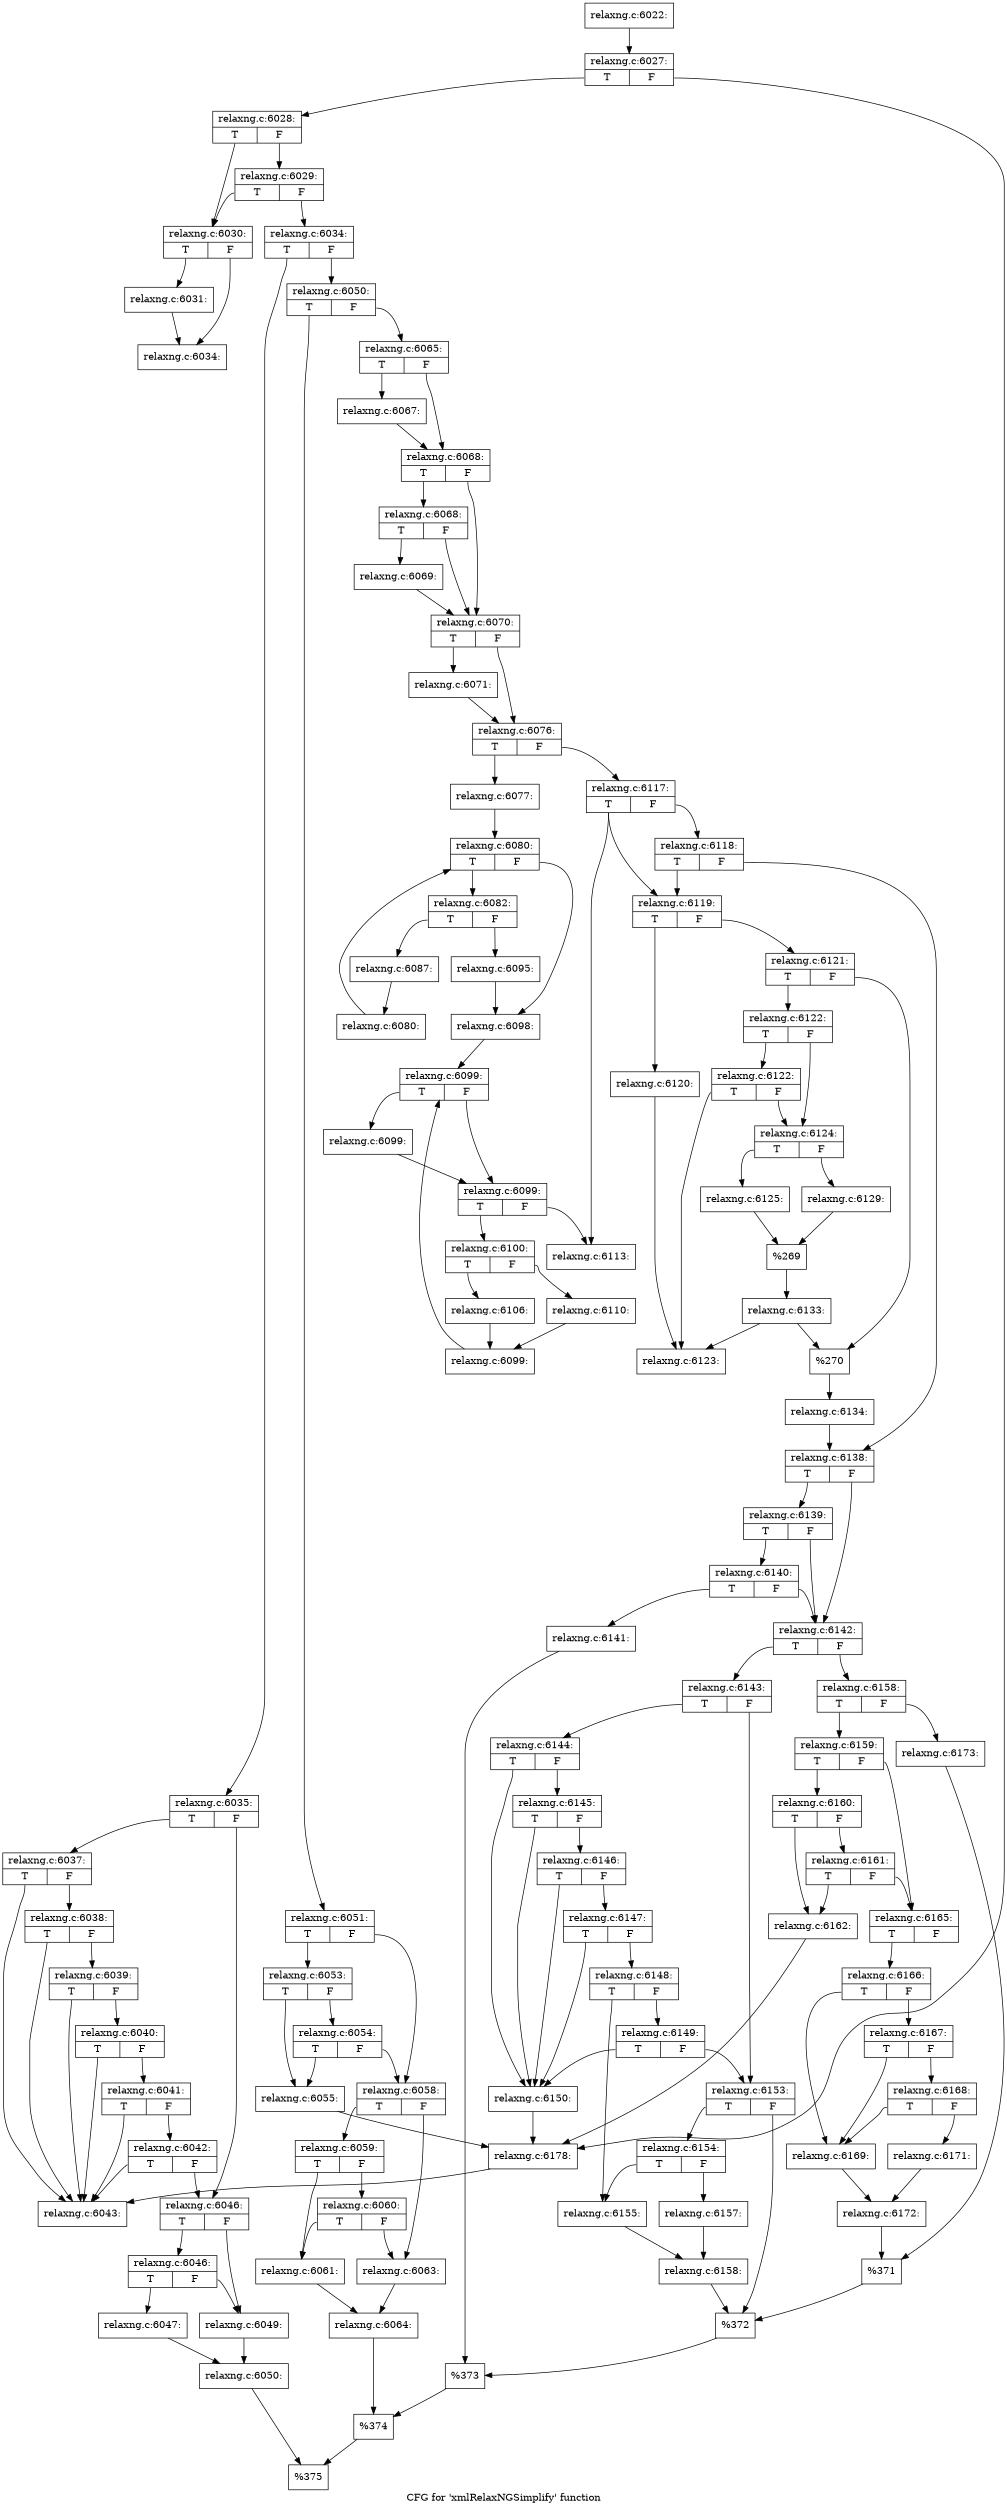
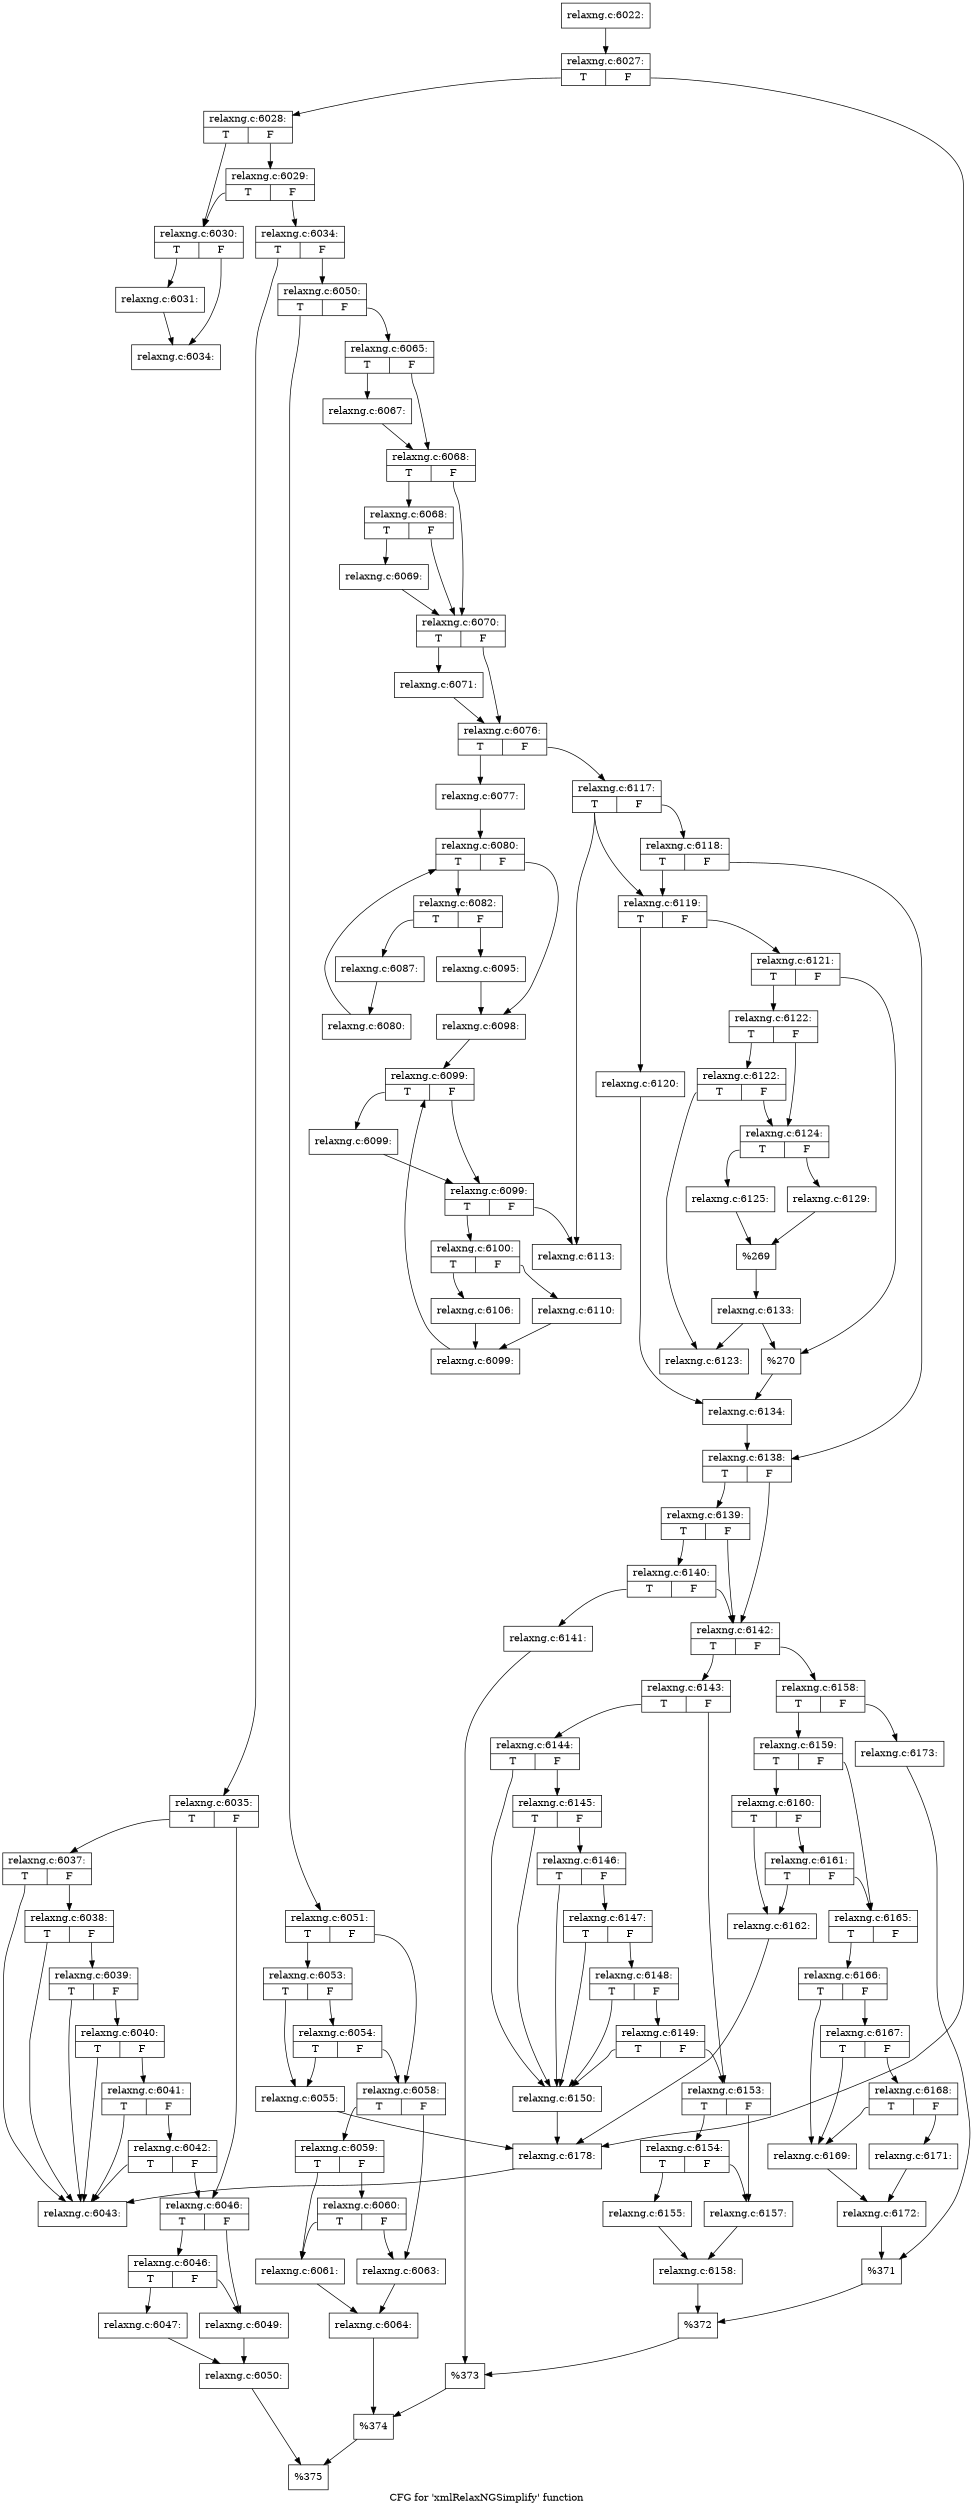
(655, 1221) -> (640, 1263)
(606, 2097) -> (600, 2044)
(771, 2213) -> (748, 2155)
